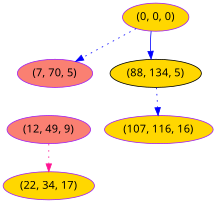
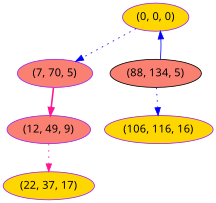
(151, 41) -> (161, 49)
(156, 73) -> (156, 73)
none -> (52, 98)
(159, 130) -> (159, 130)
(49, 186) -> (49, 186)
